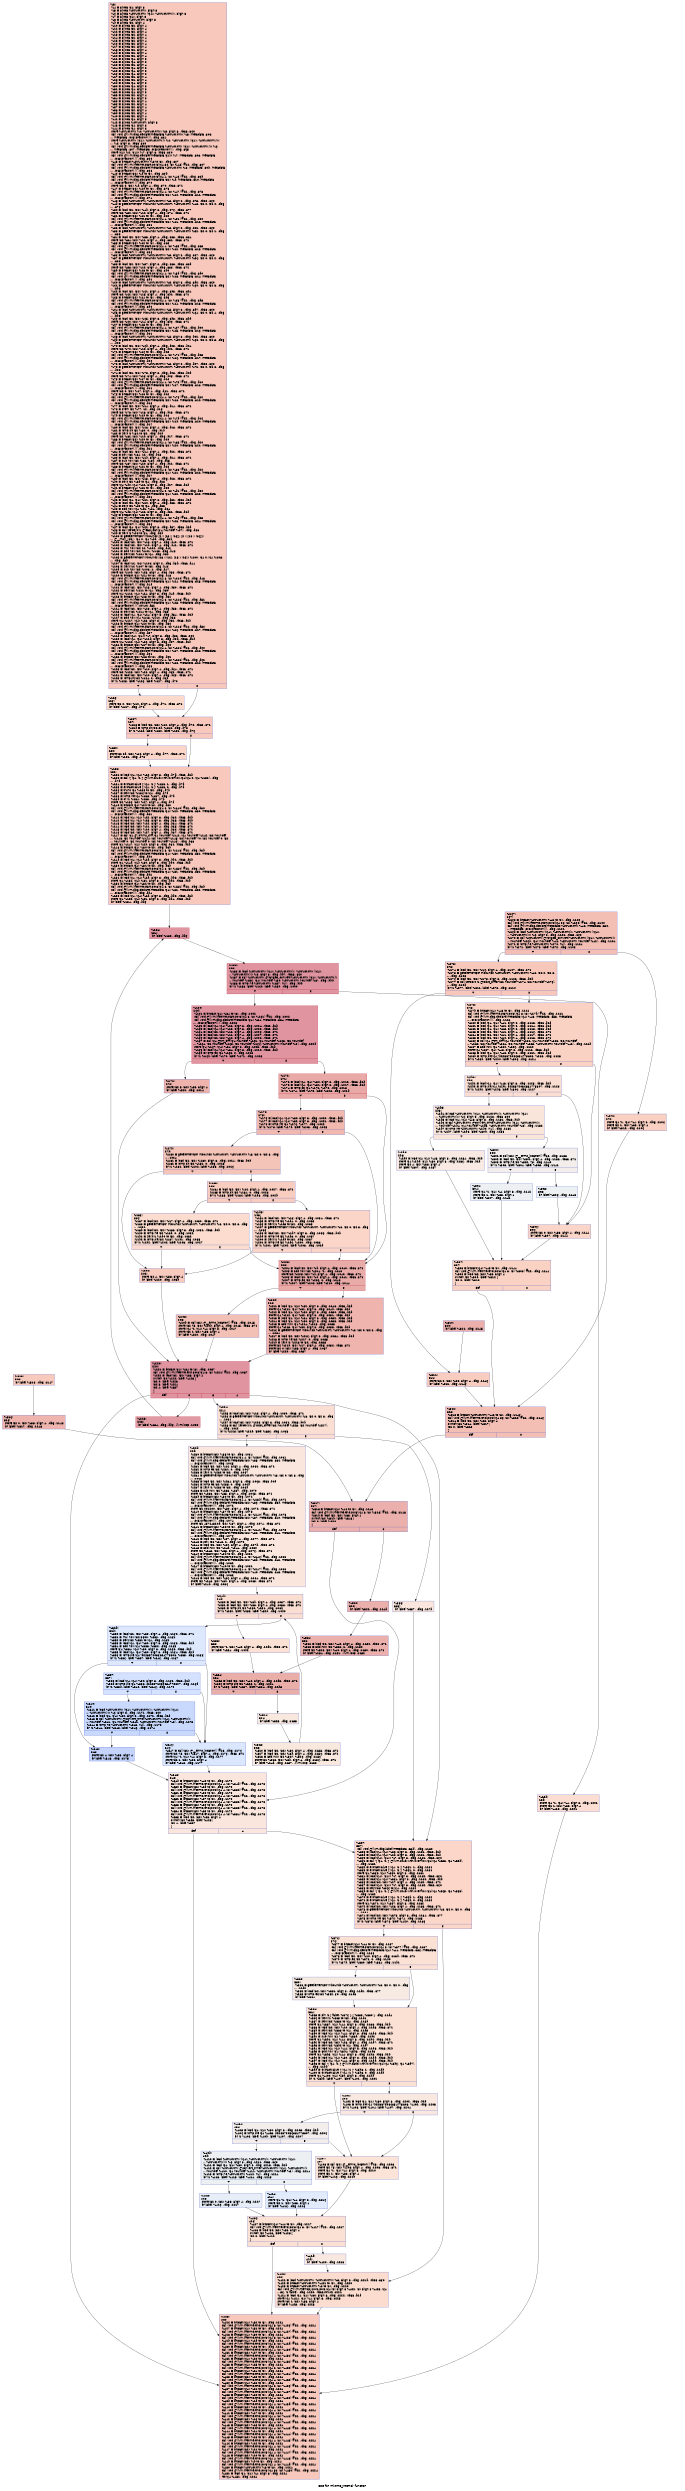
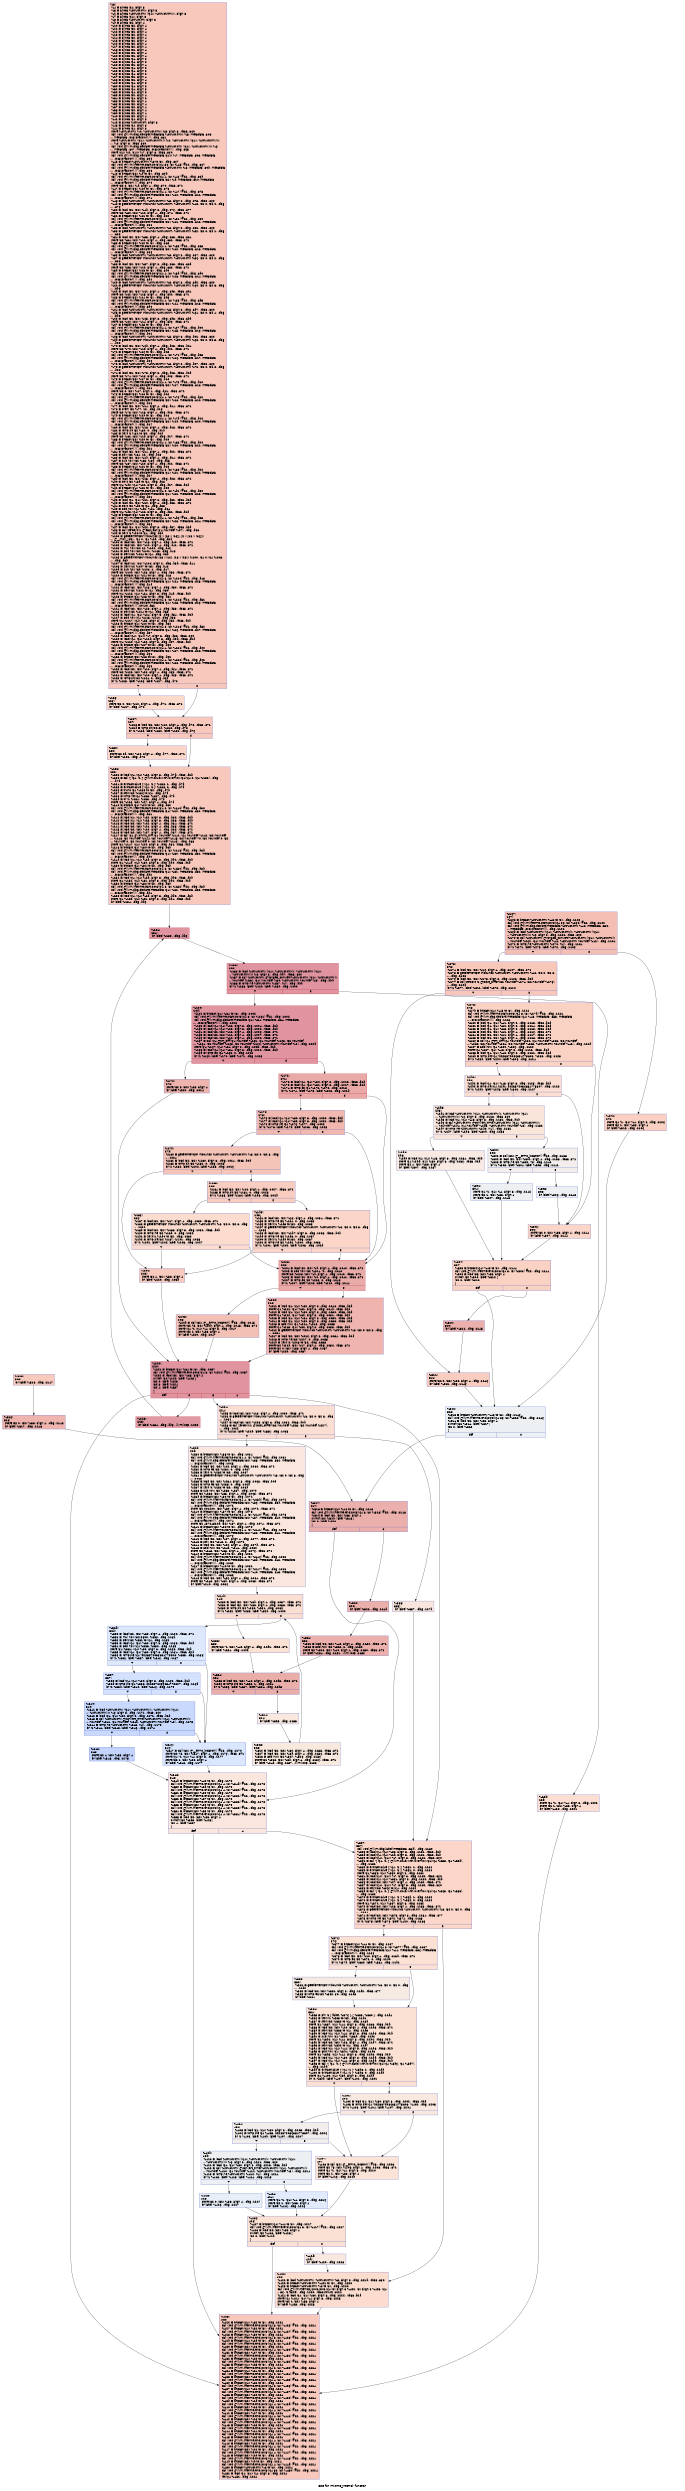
none -> (496, 1297)
(495, 1422) -> (495, 1422)
(74, 1699) -> (133, 1669)
